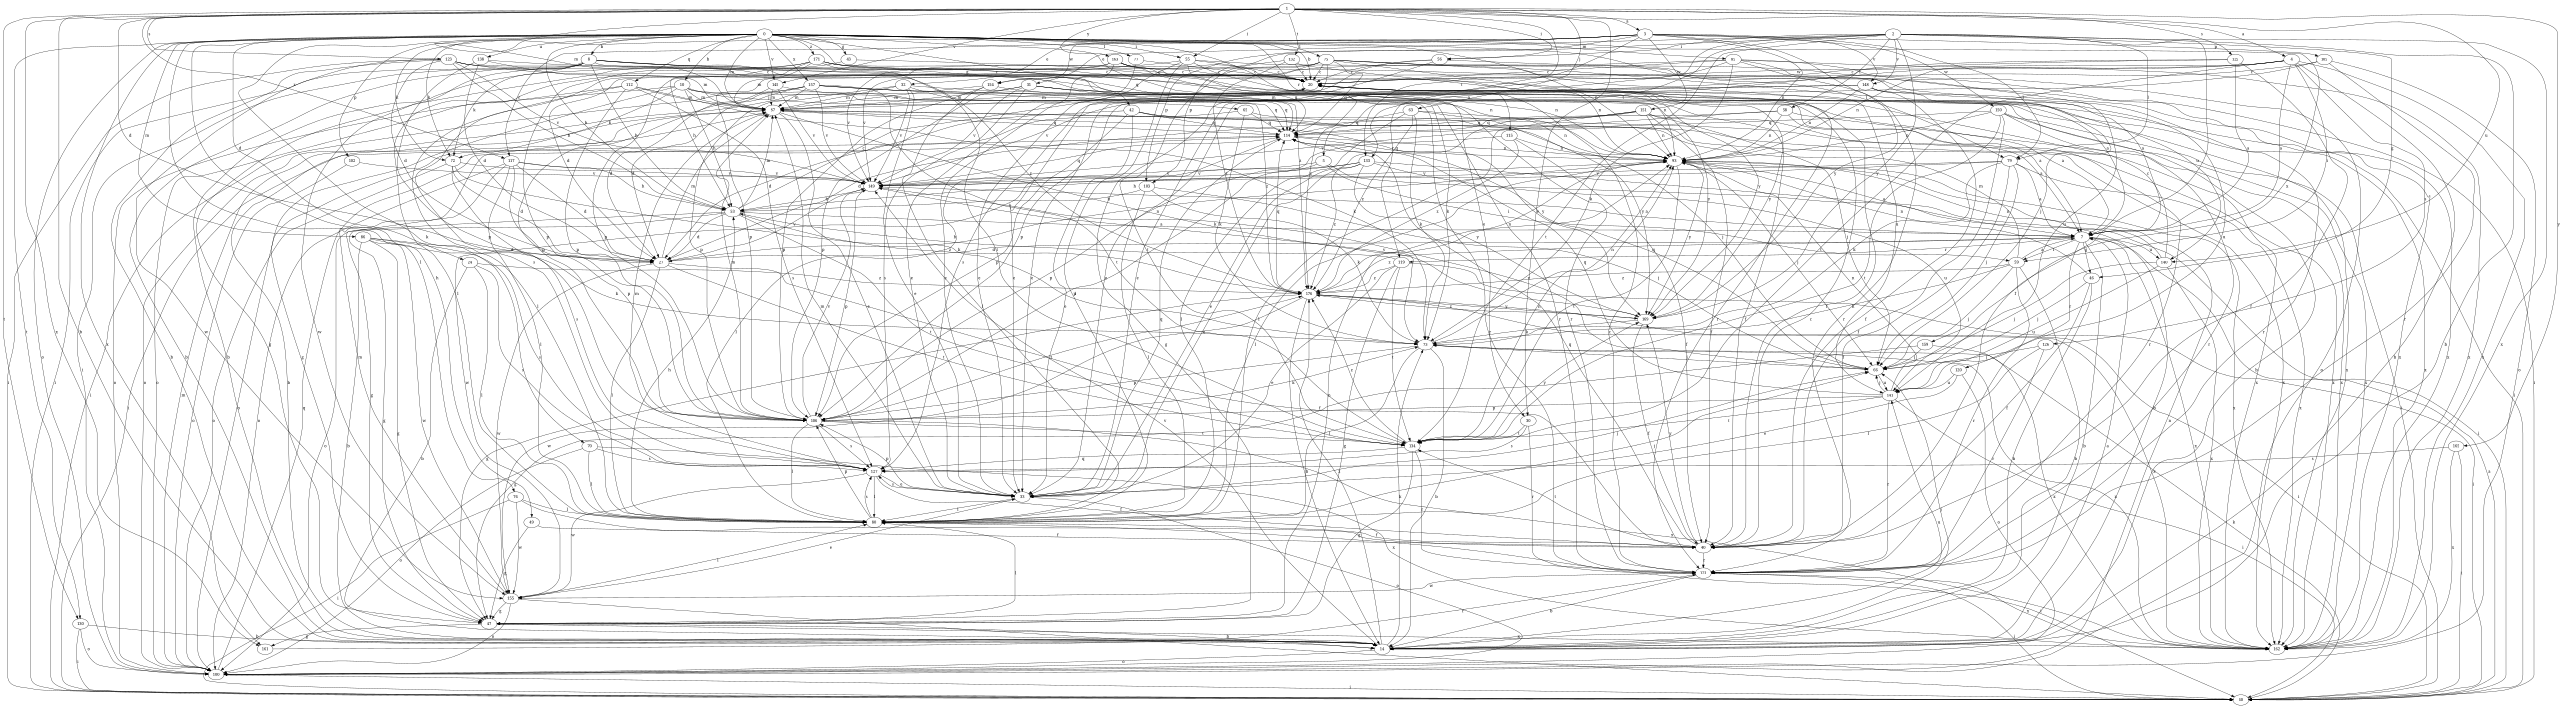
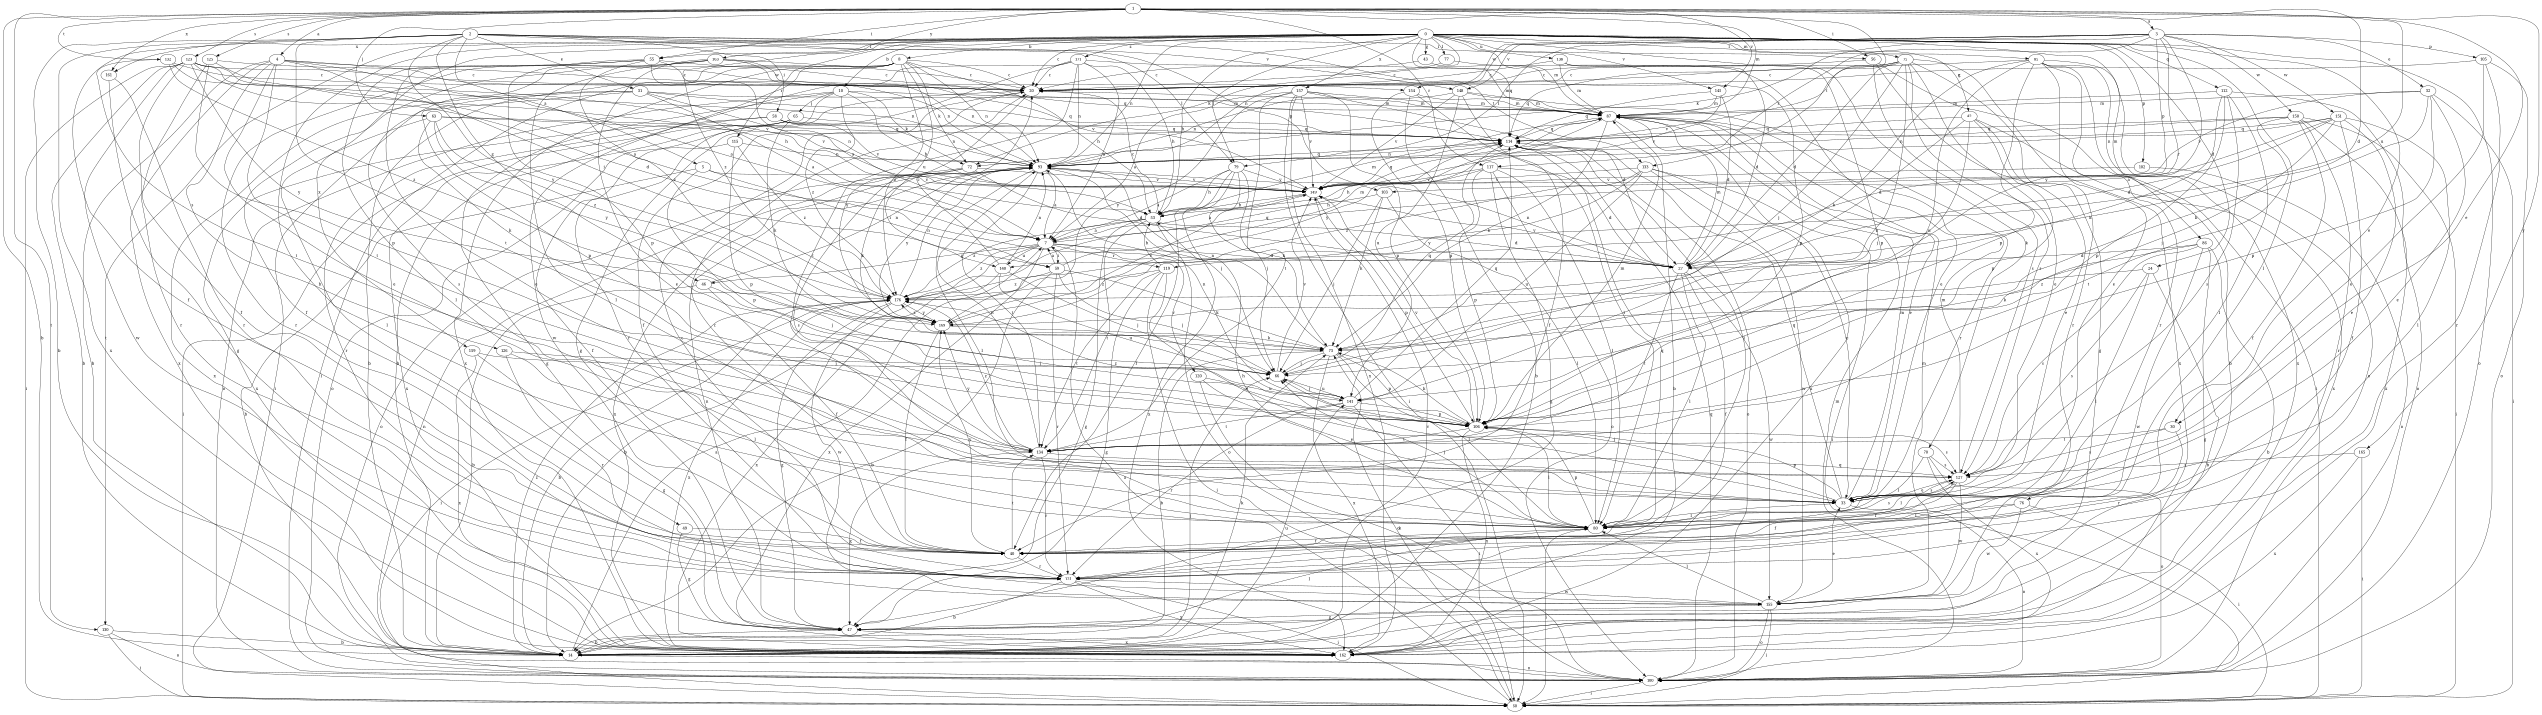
(1309, 60) -> (1058, 60)
none -> (1504, 617)
(377, 628) -> (382, 469)
